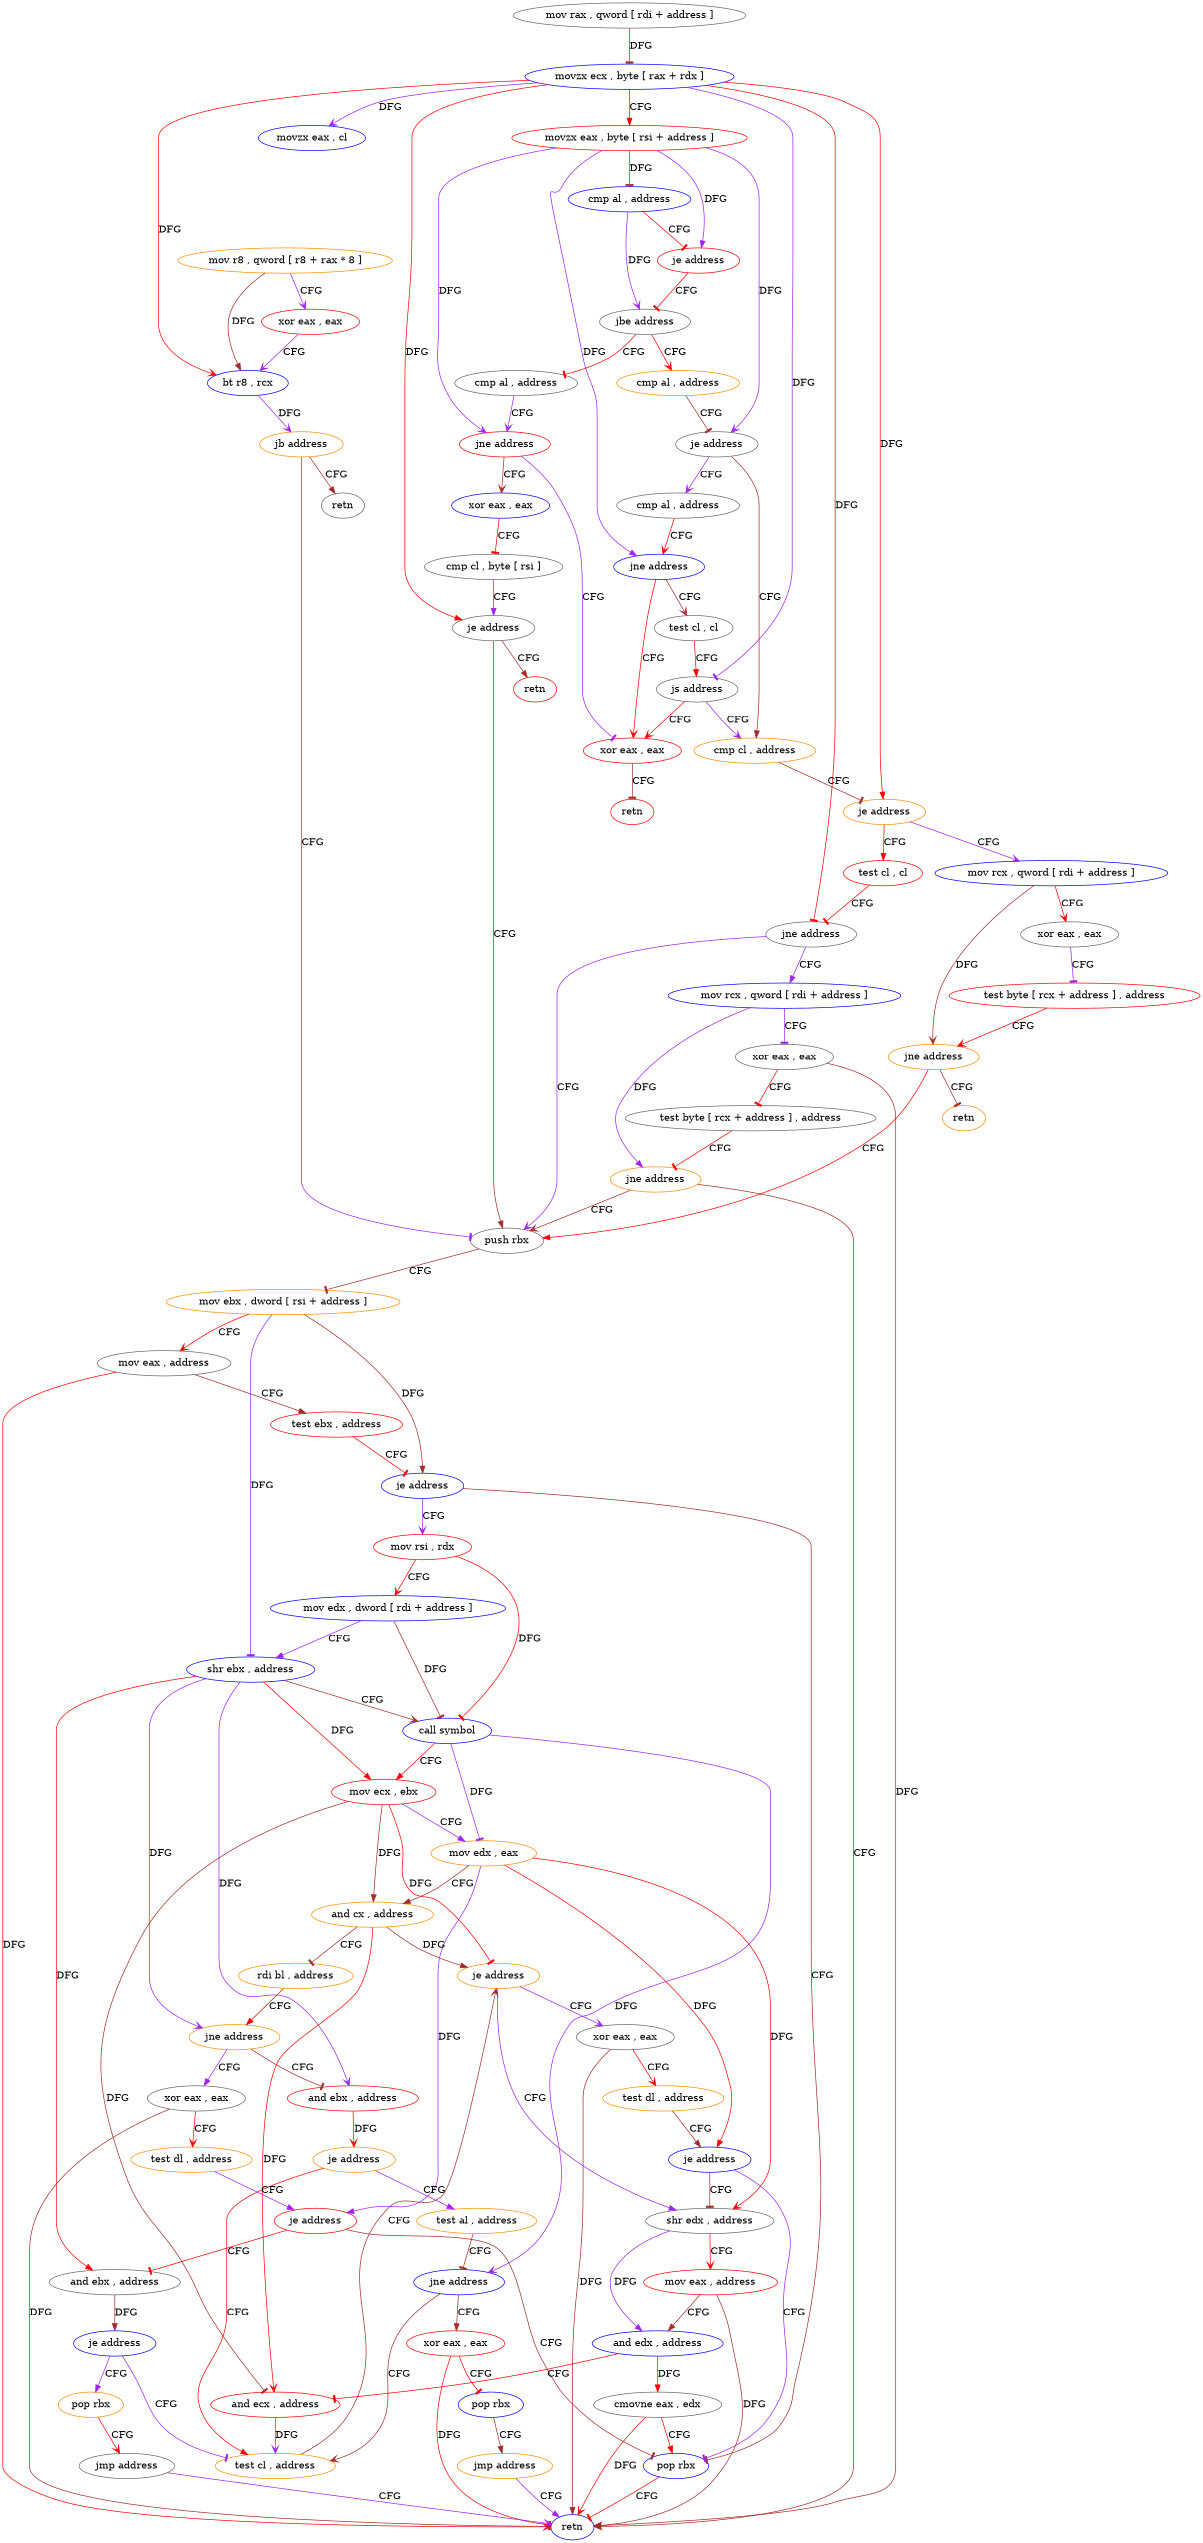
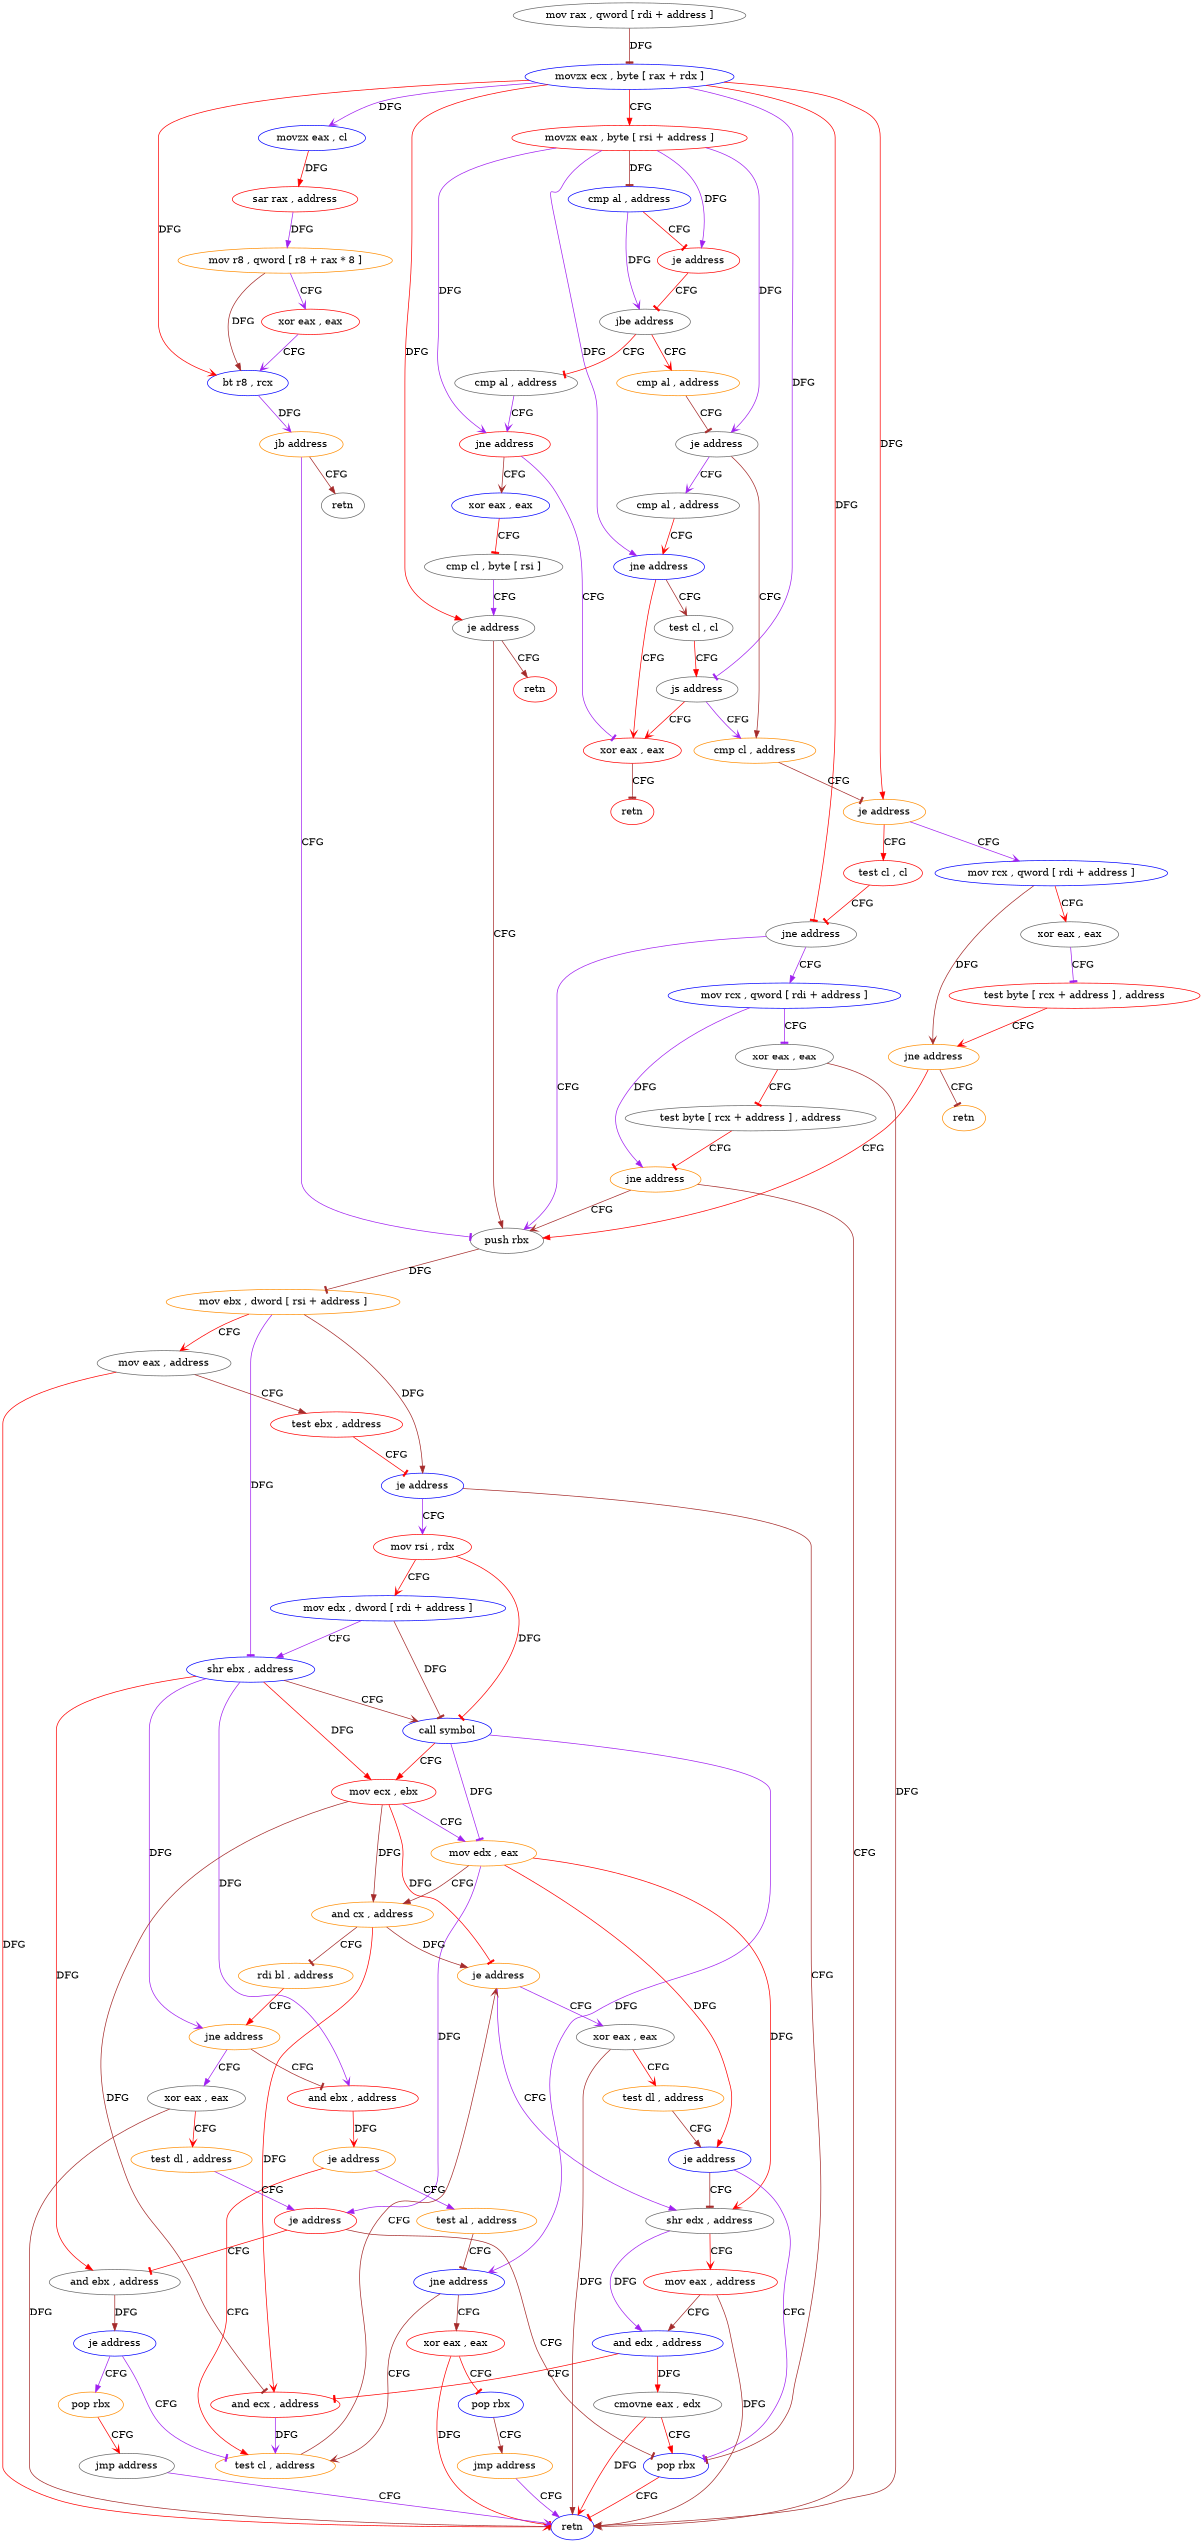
none -> (295, 199)
(420, 1271) -> (420, 1271)
